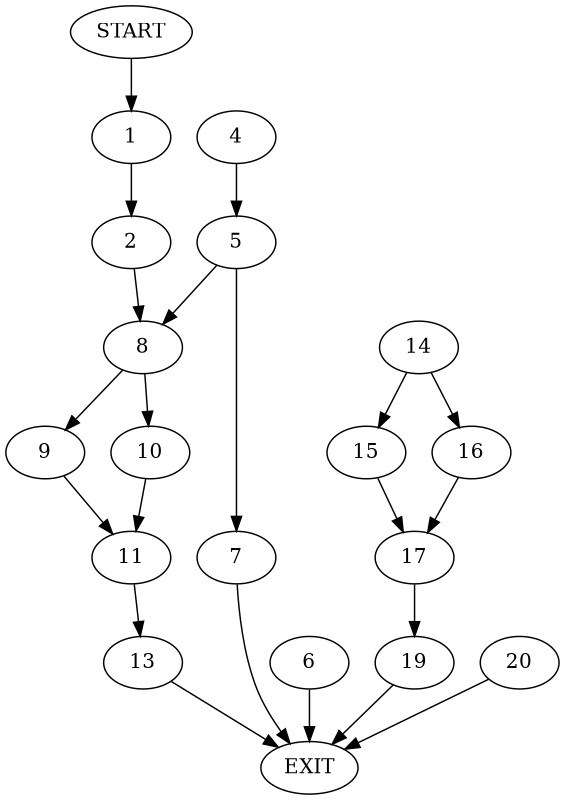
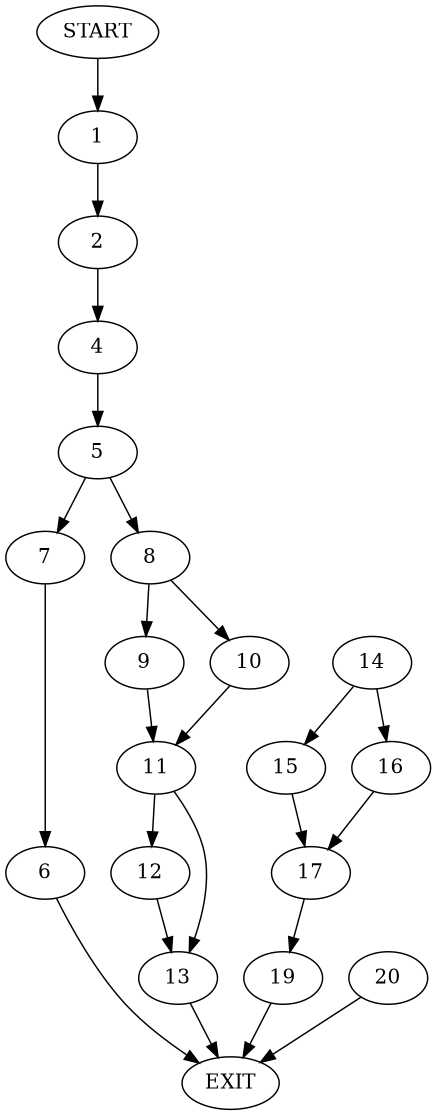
(136, 288) -> (98, 288)
(248, 661) -> (45, 708)
none -> (150, 873)
